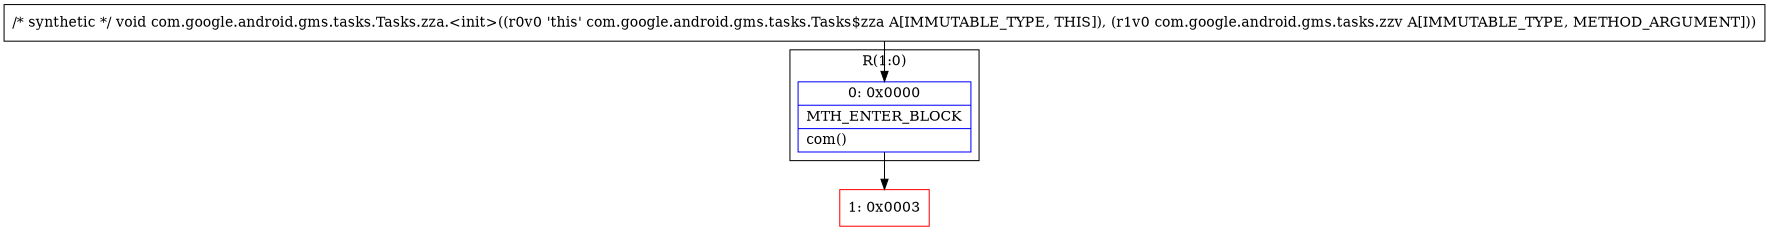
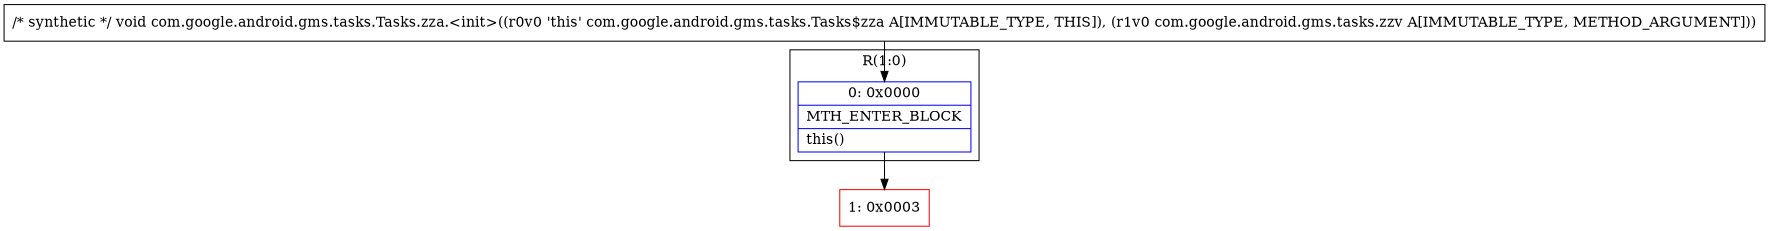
(827, 140) -> (826, 140)
